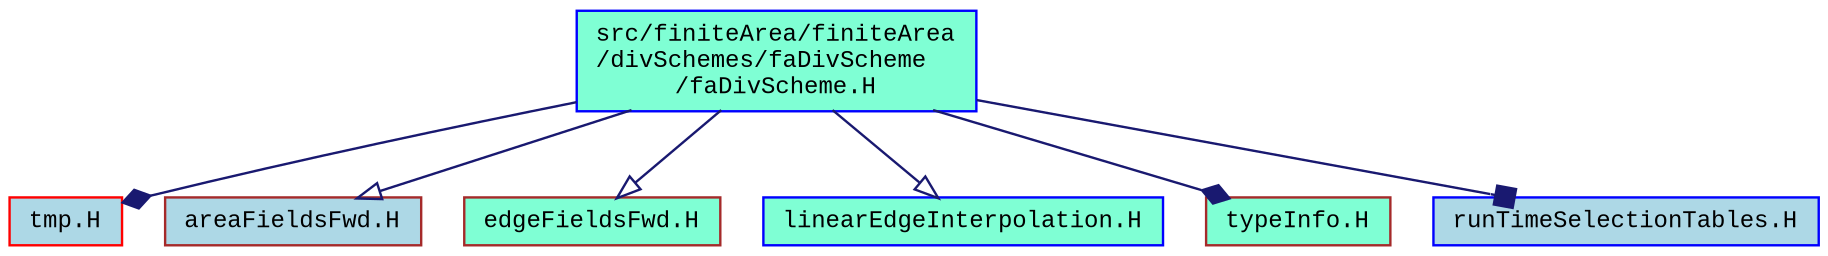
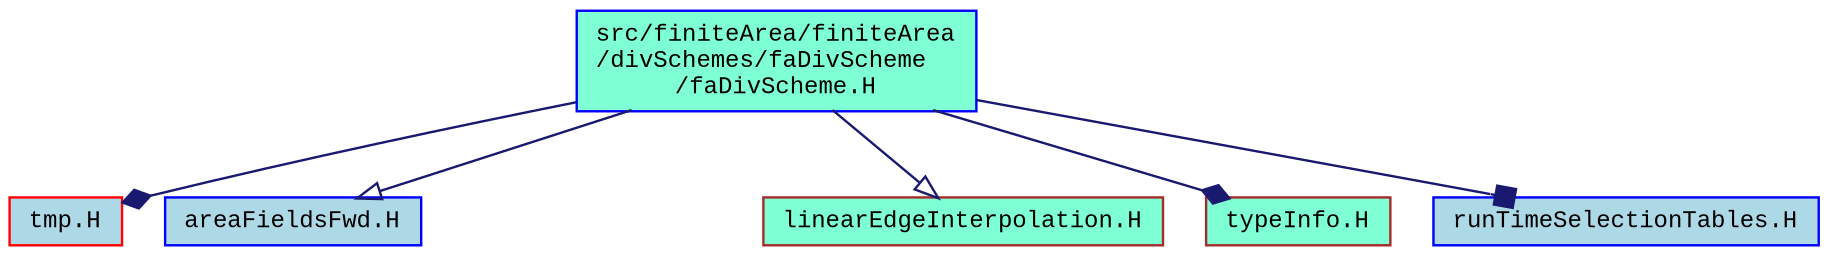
(293, 221) -> (293, 221)
(592, 221) -> none
(963, 221) -> (963, 221)
